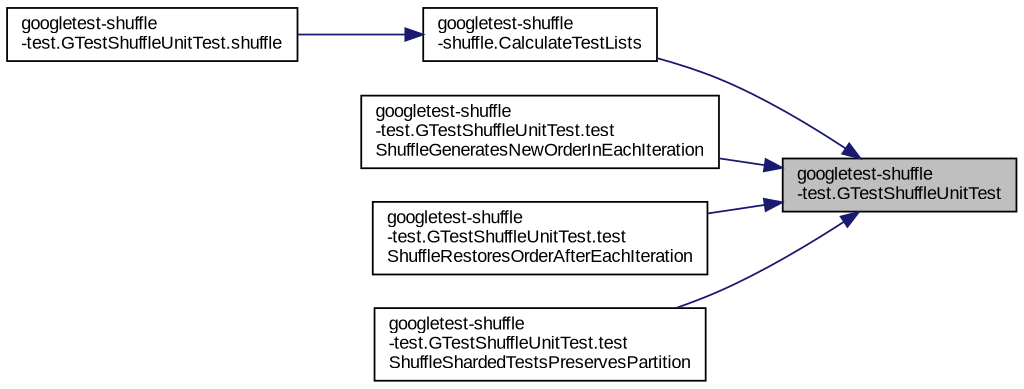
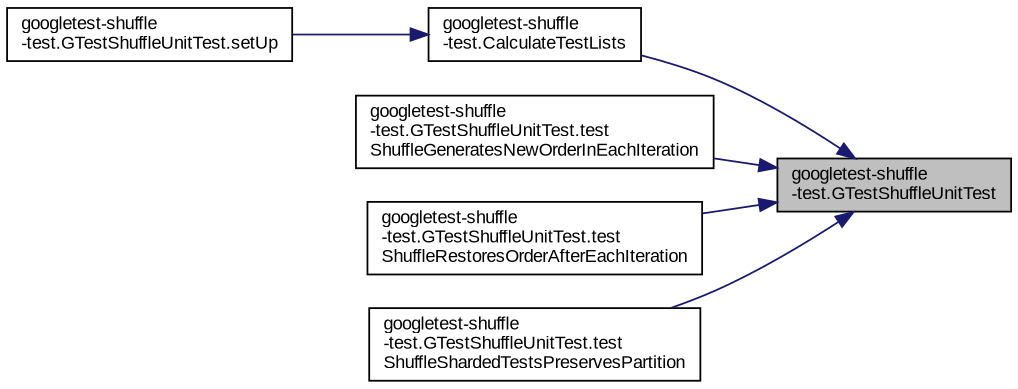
(152, 35) -> (150, 35)
(540, 35) -> (535, 35)
